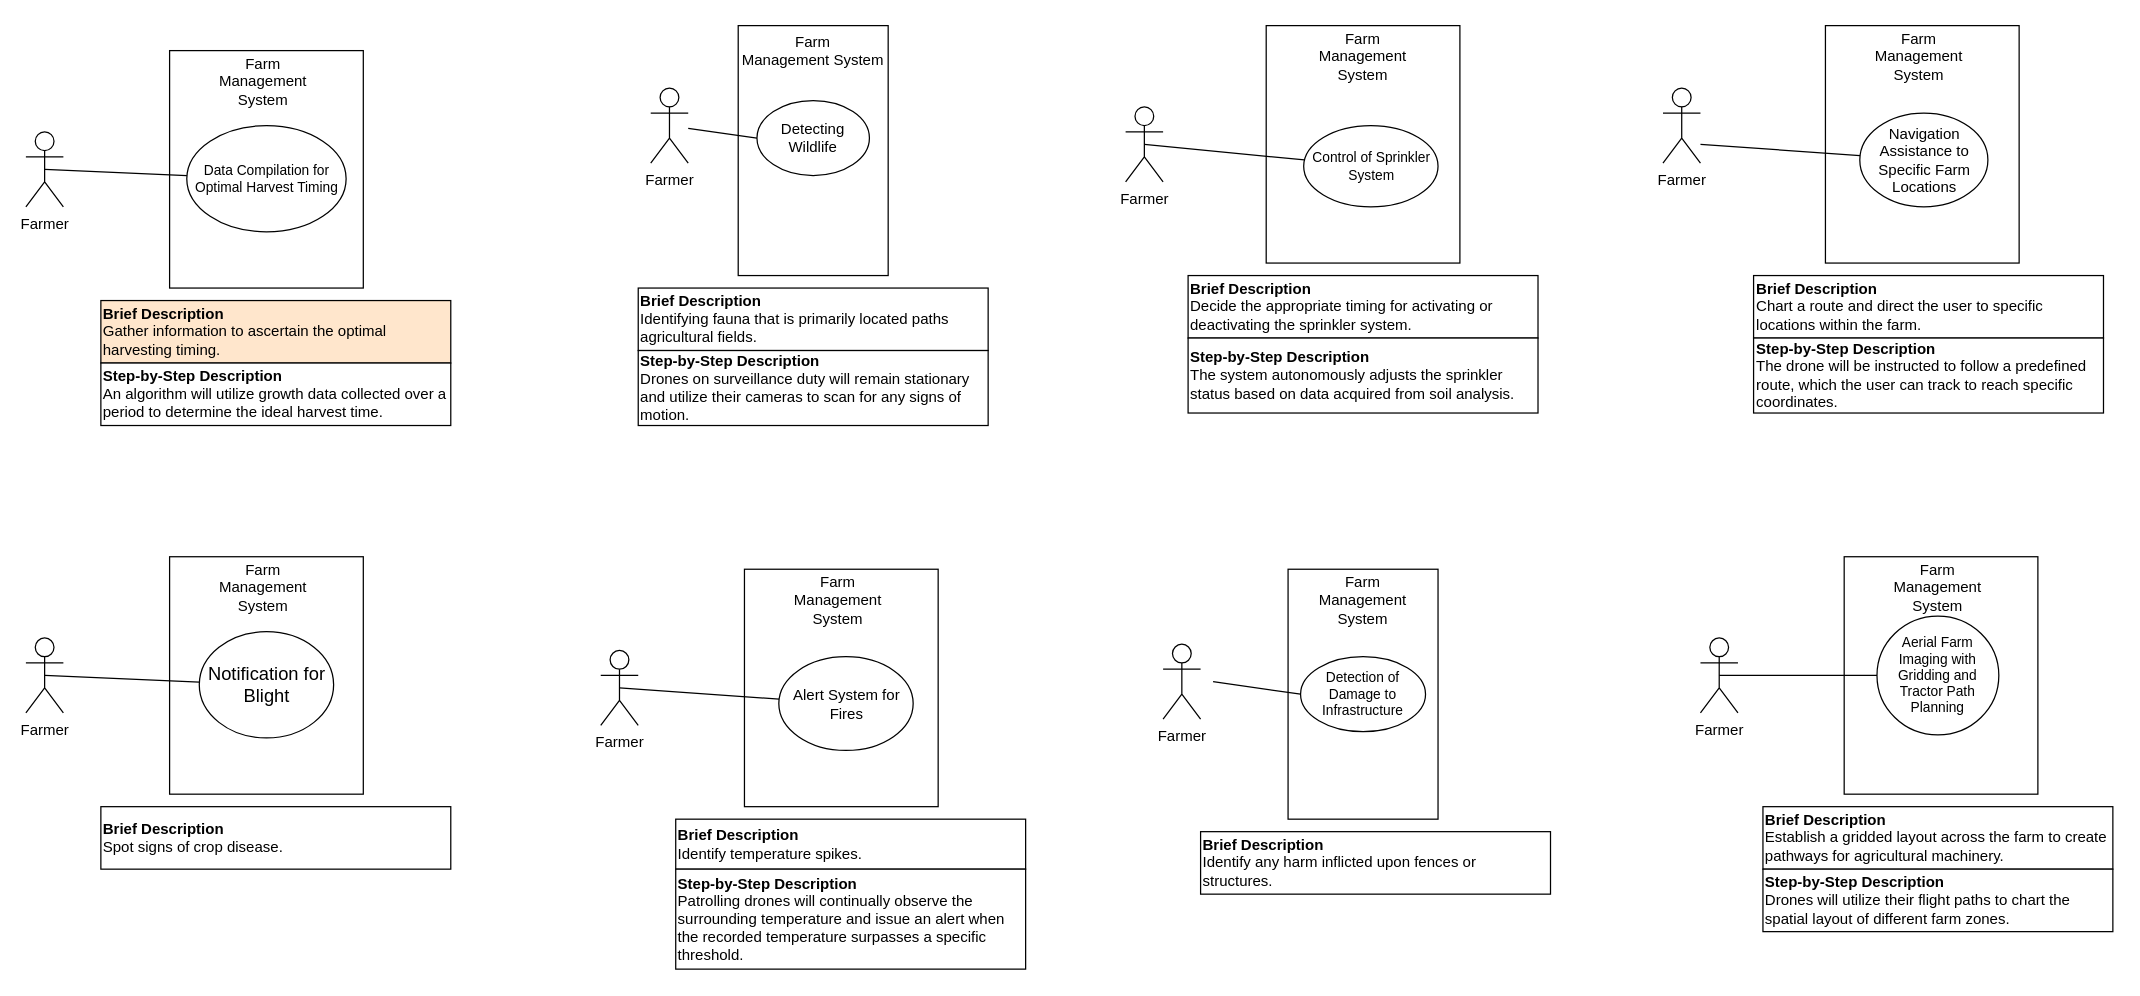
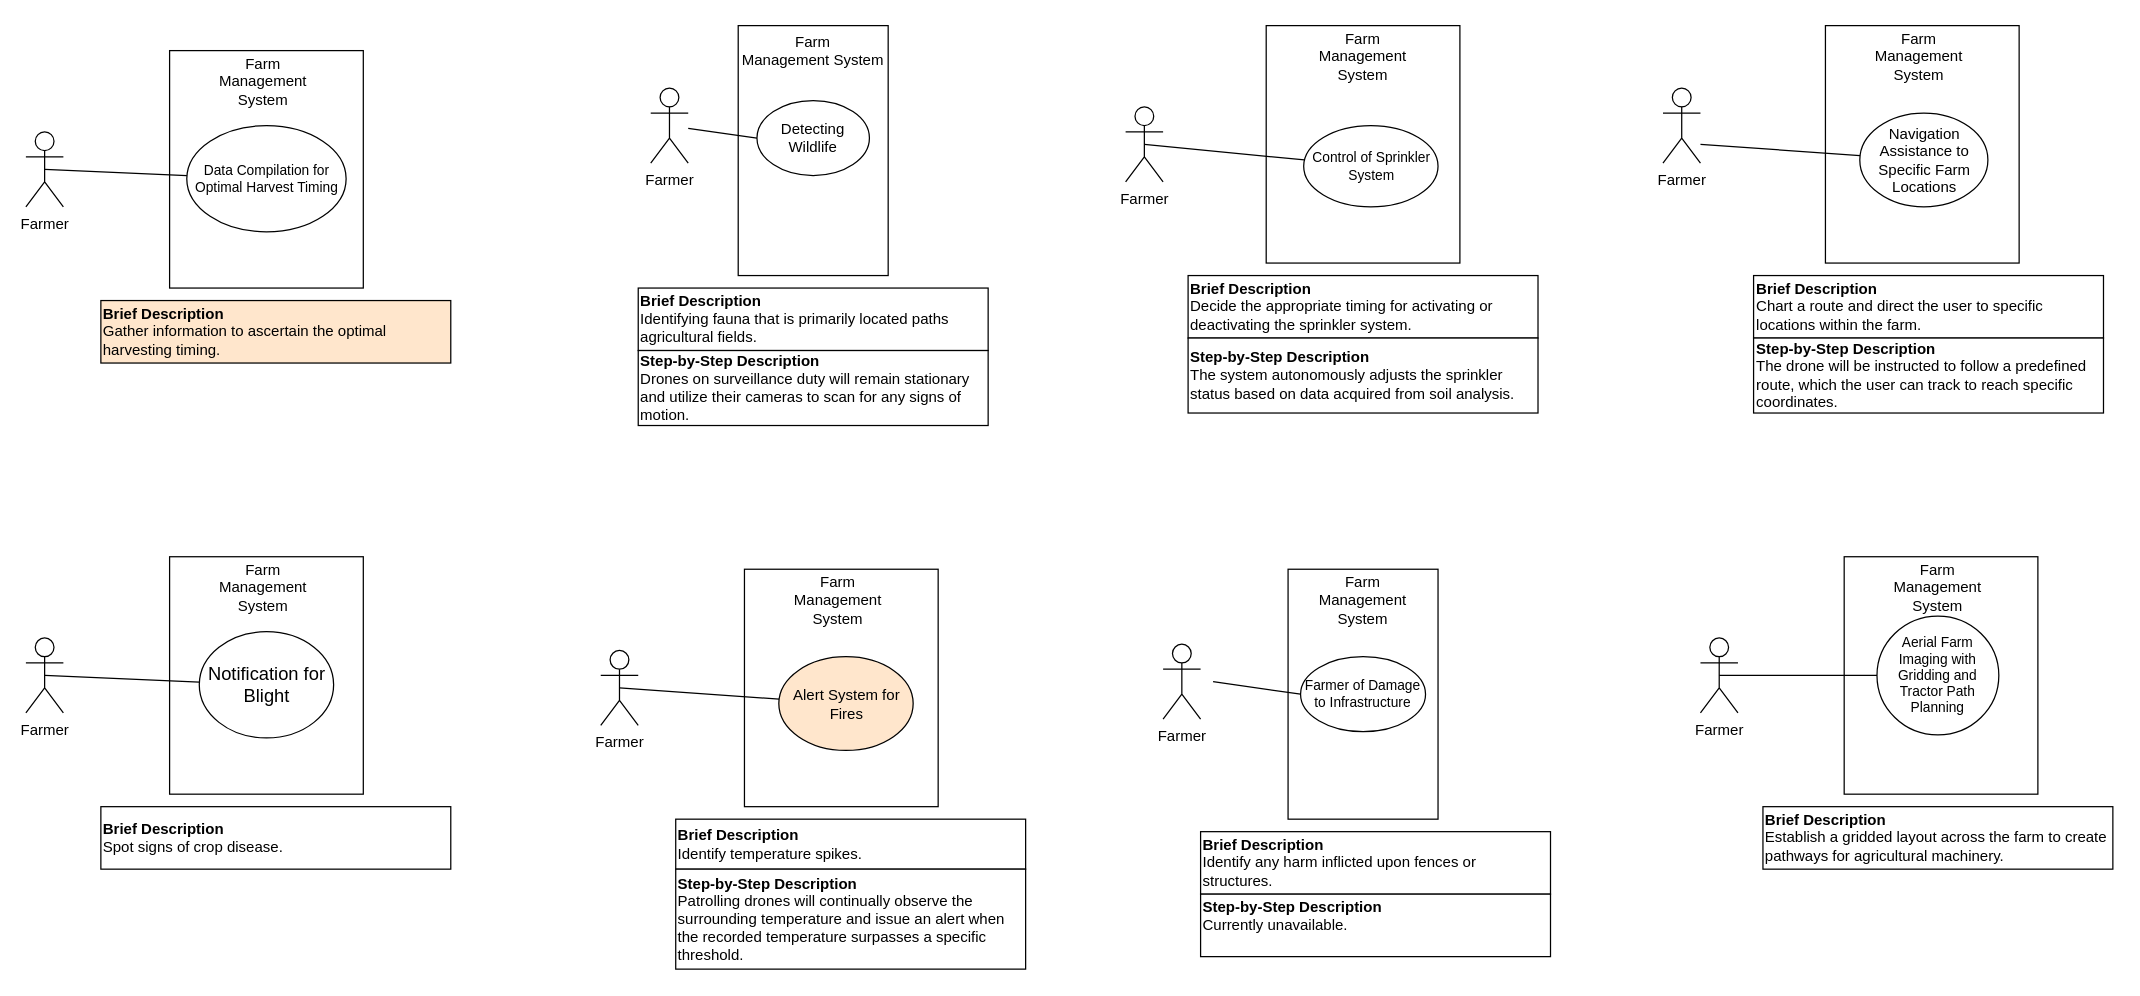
(276, 394) -> none
(1363, 694) -> (1363, 694)
(846, 704) -> (846, 704)
(1938, 901) -> none
none -> (1376, 926)
